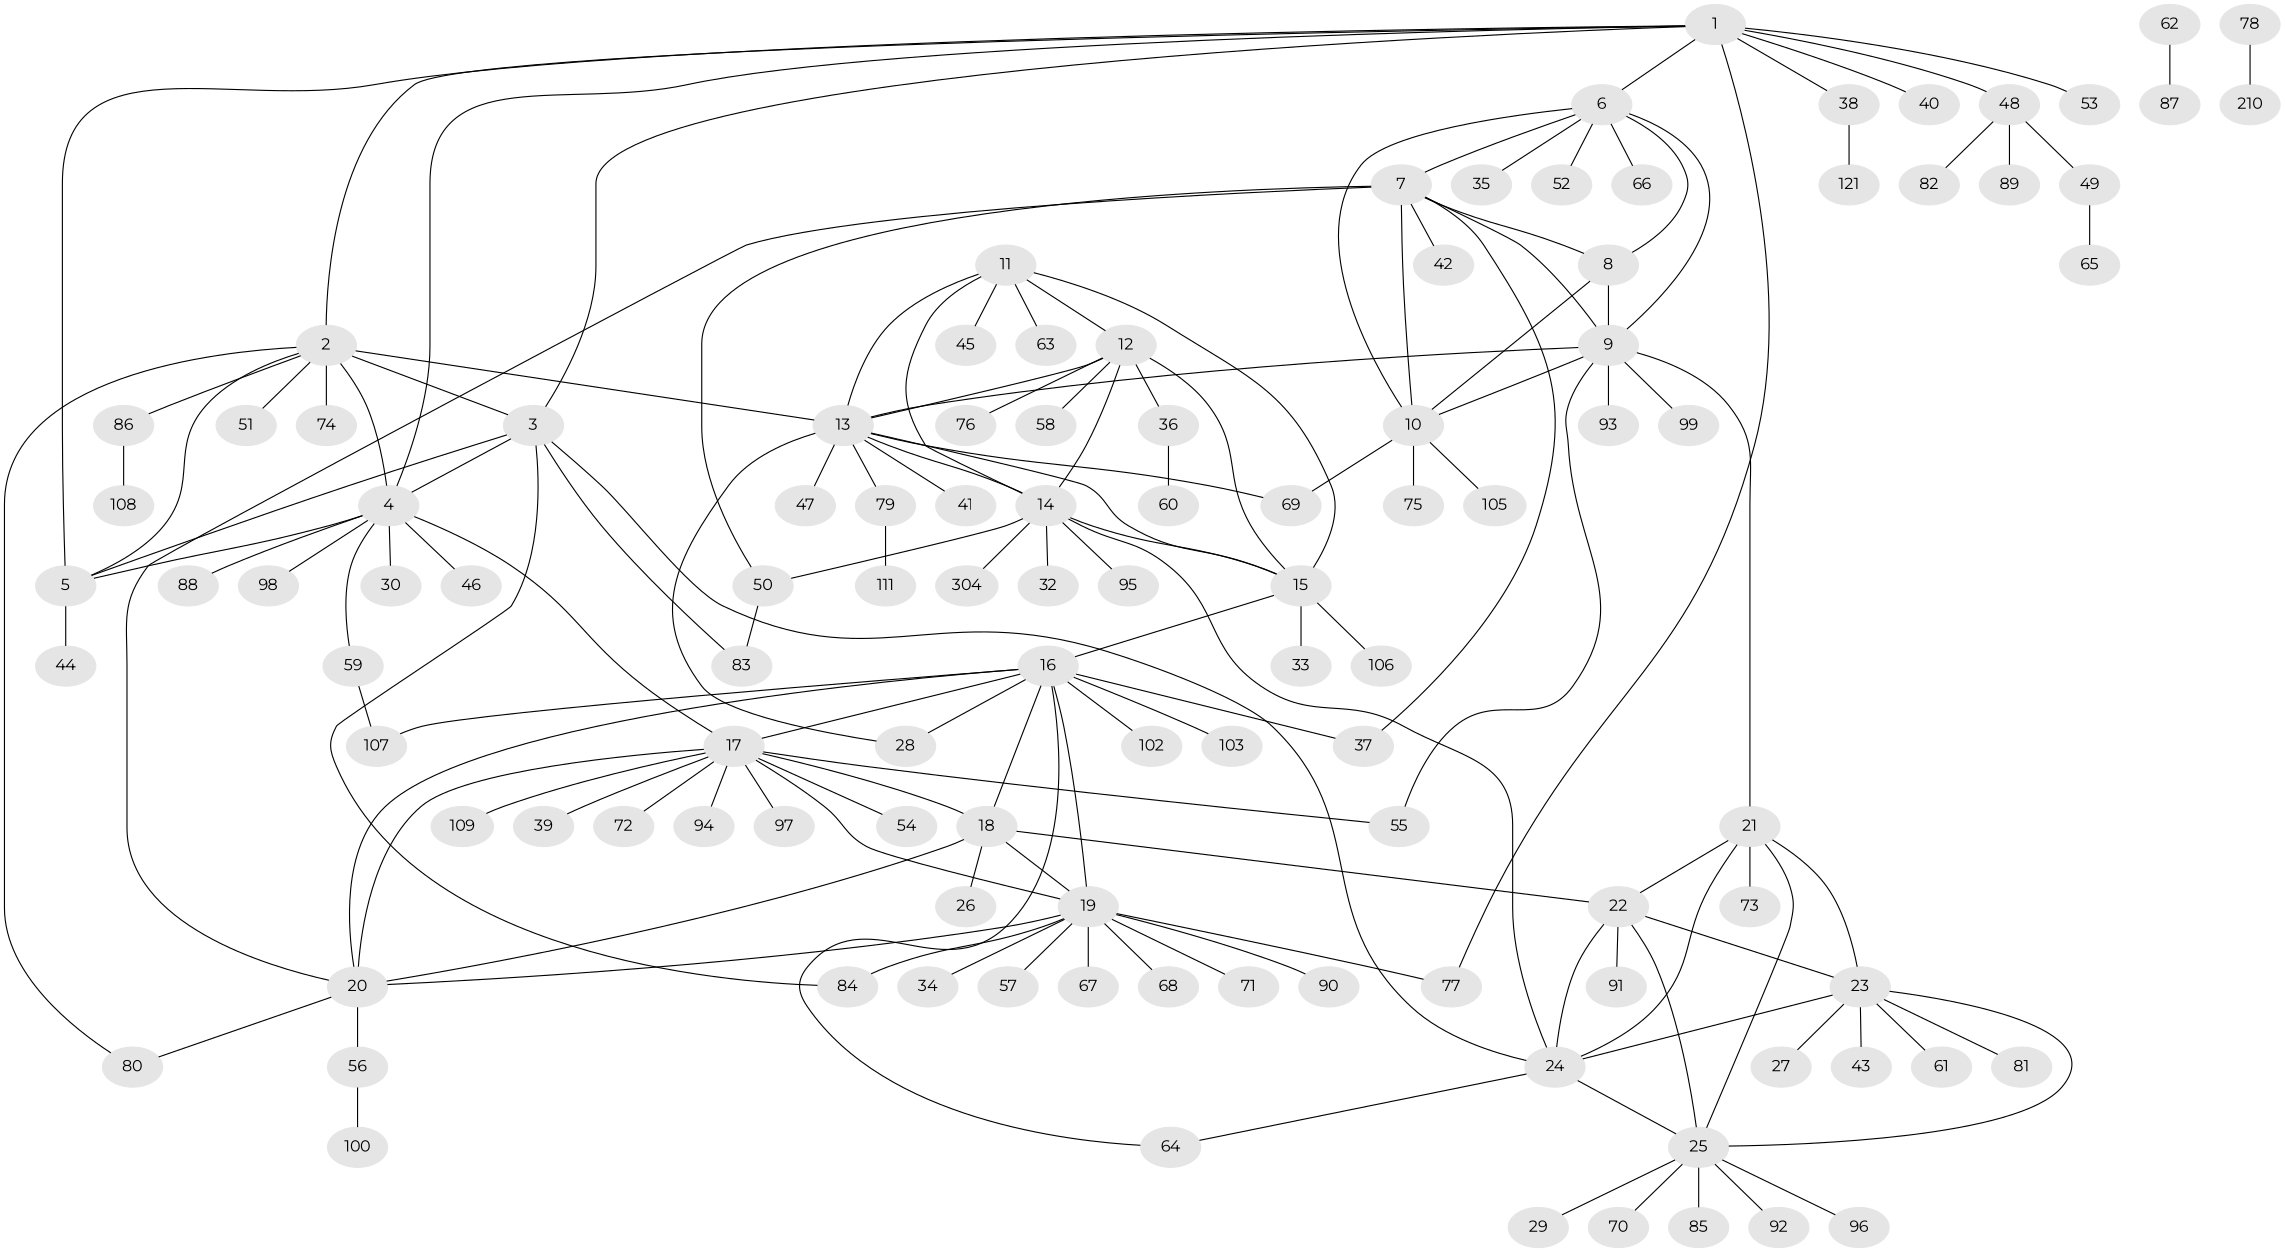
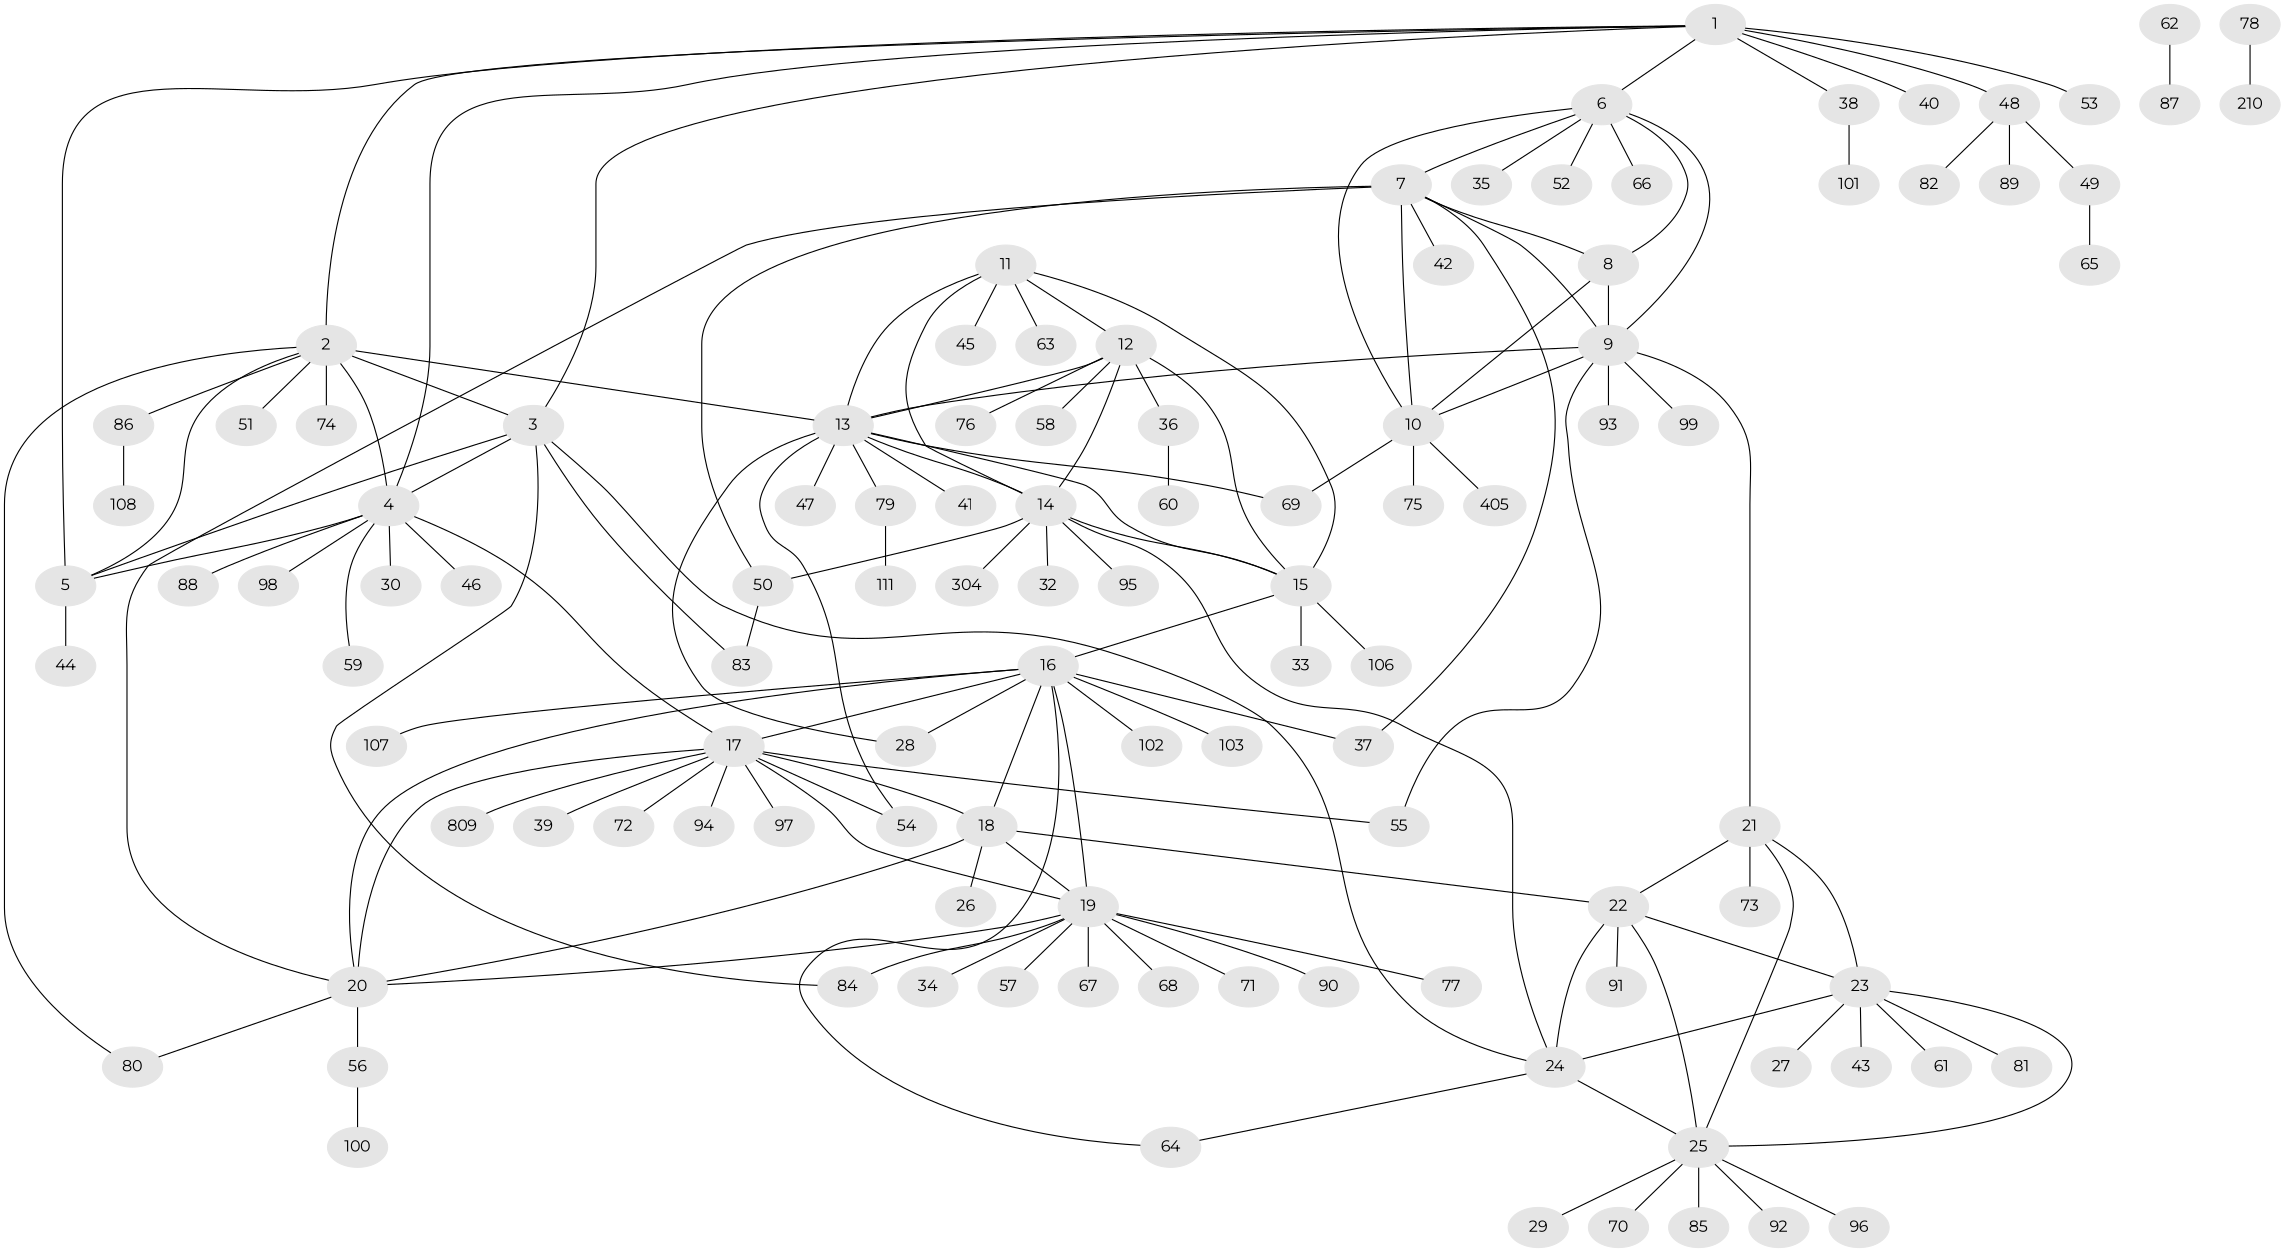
(1849, 185) -> (1849, 185)
(1495, 506) -> (1495, 506)
(1722, 538) -> none
none -> (822, 607)
(367, 713) -> none
(462, 827) -> (462, 827)
(1681, 968) -> none
